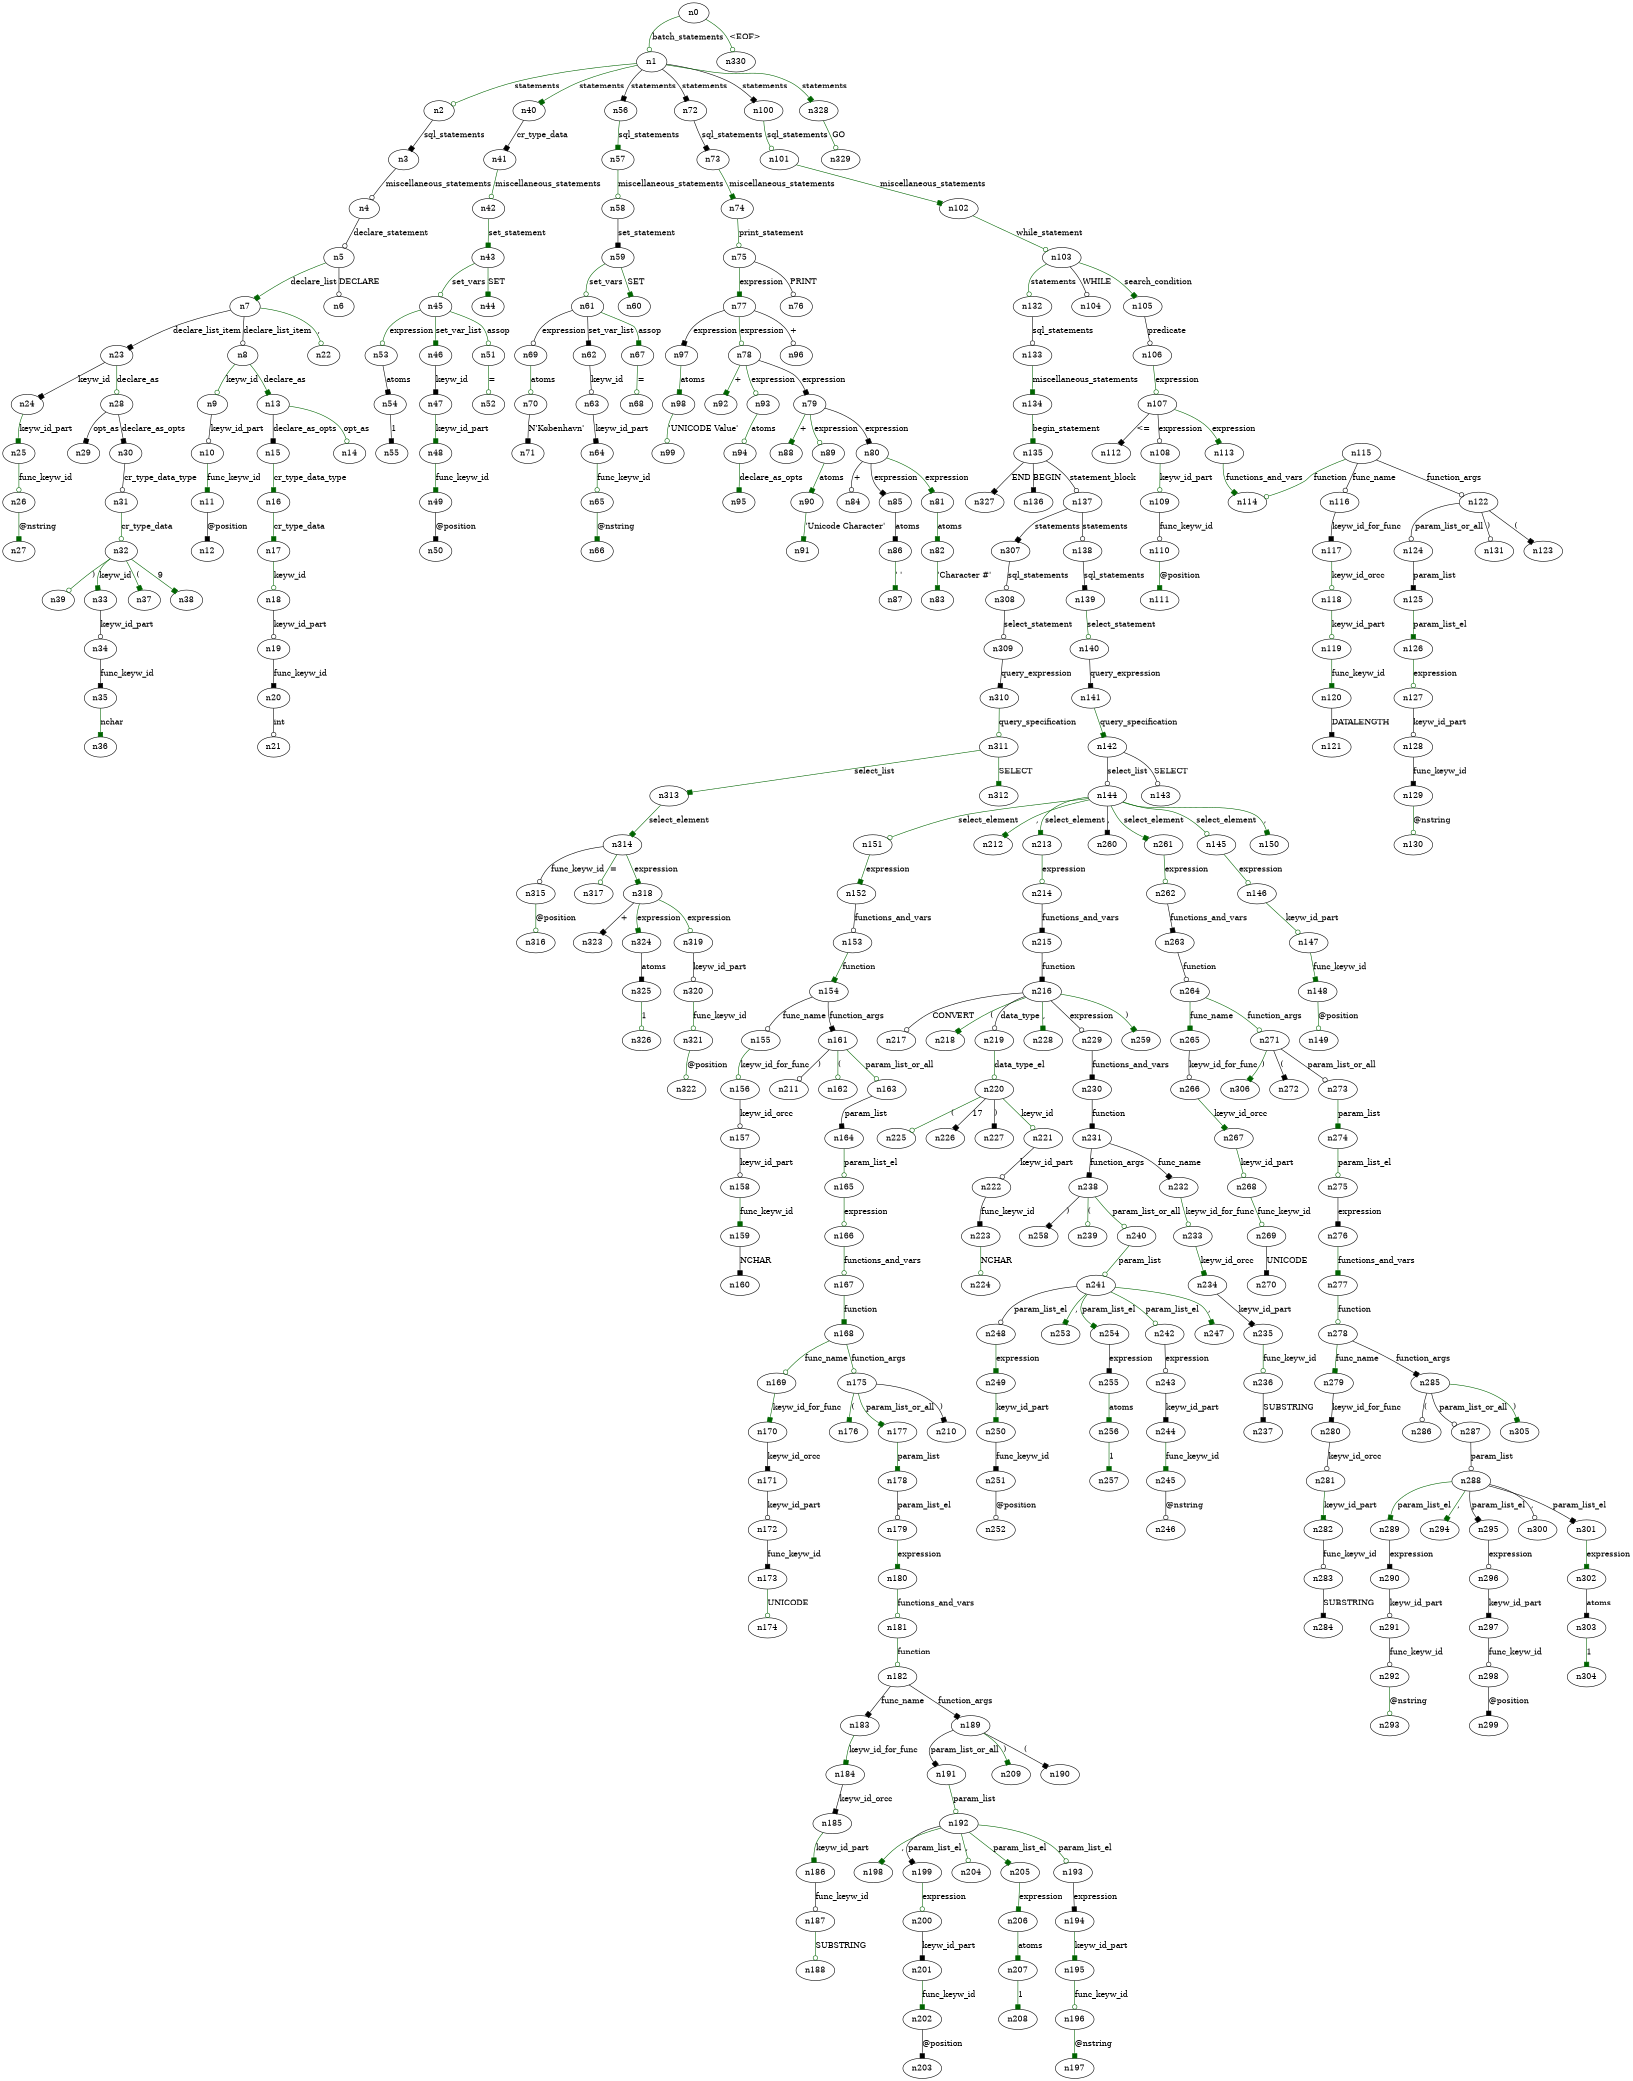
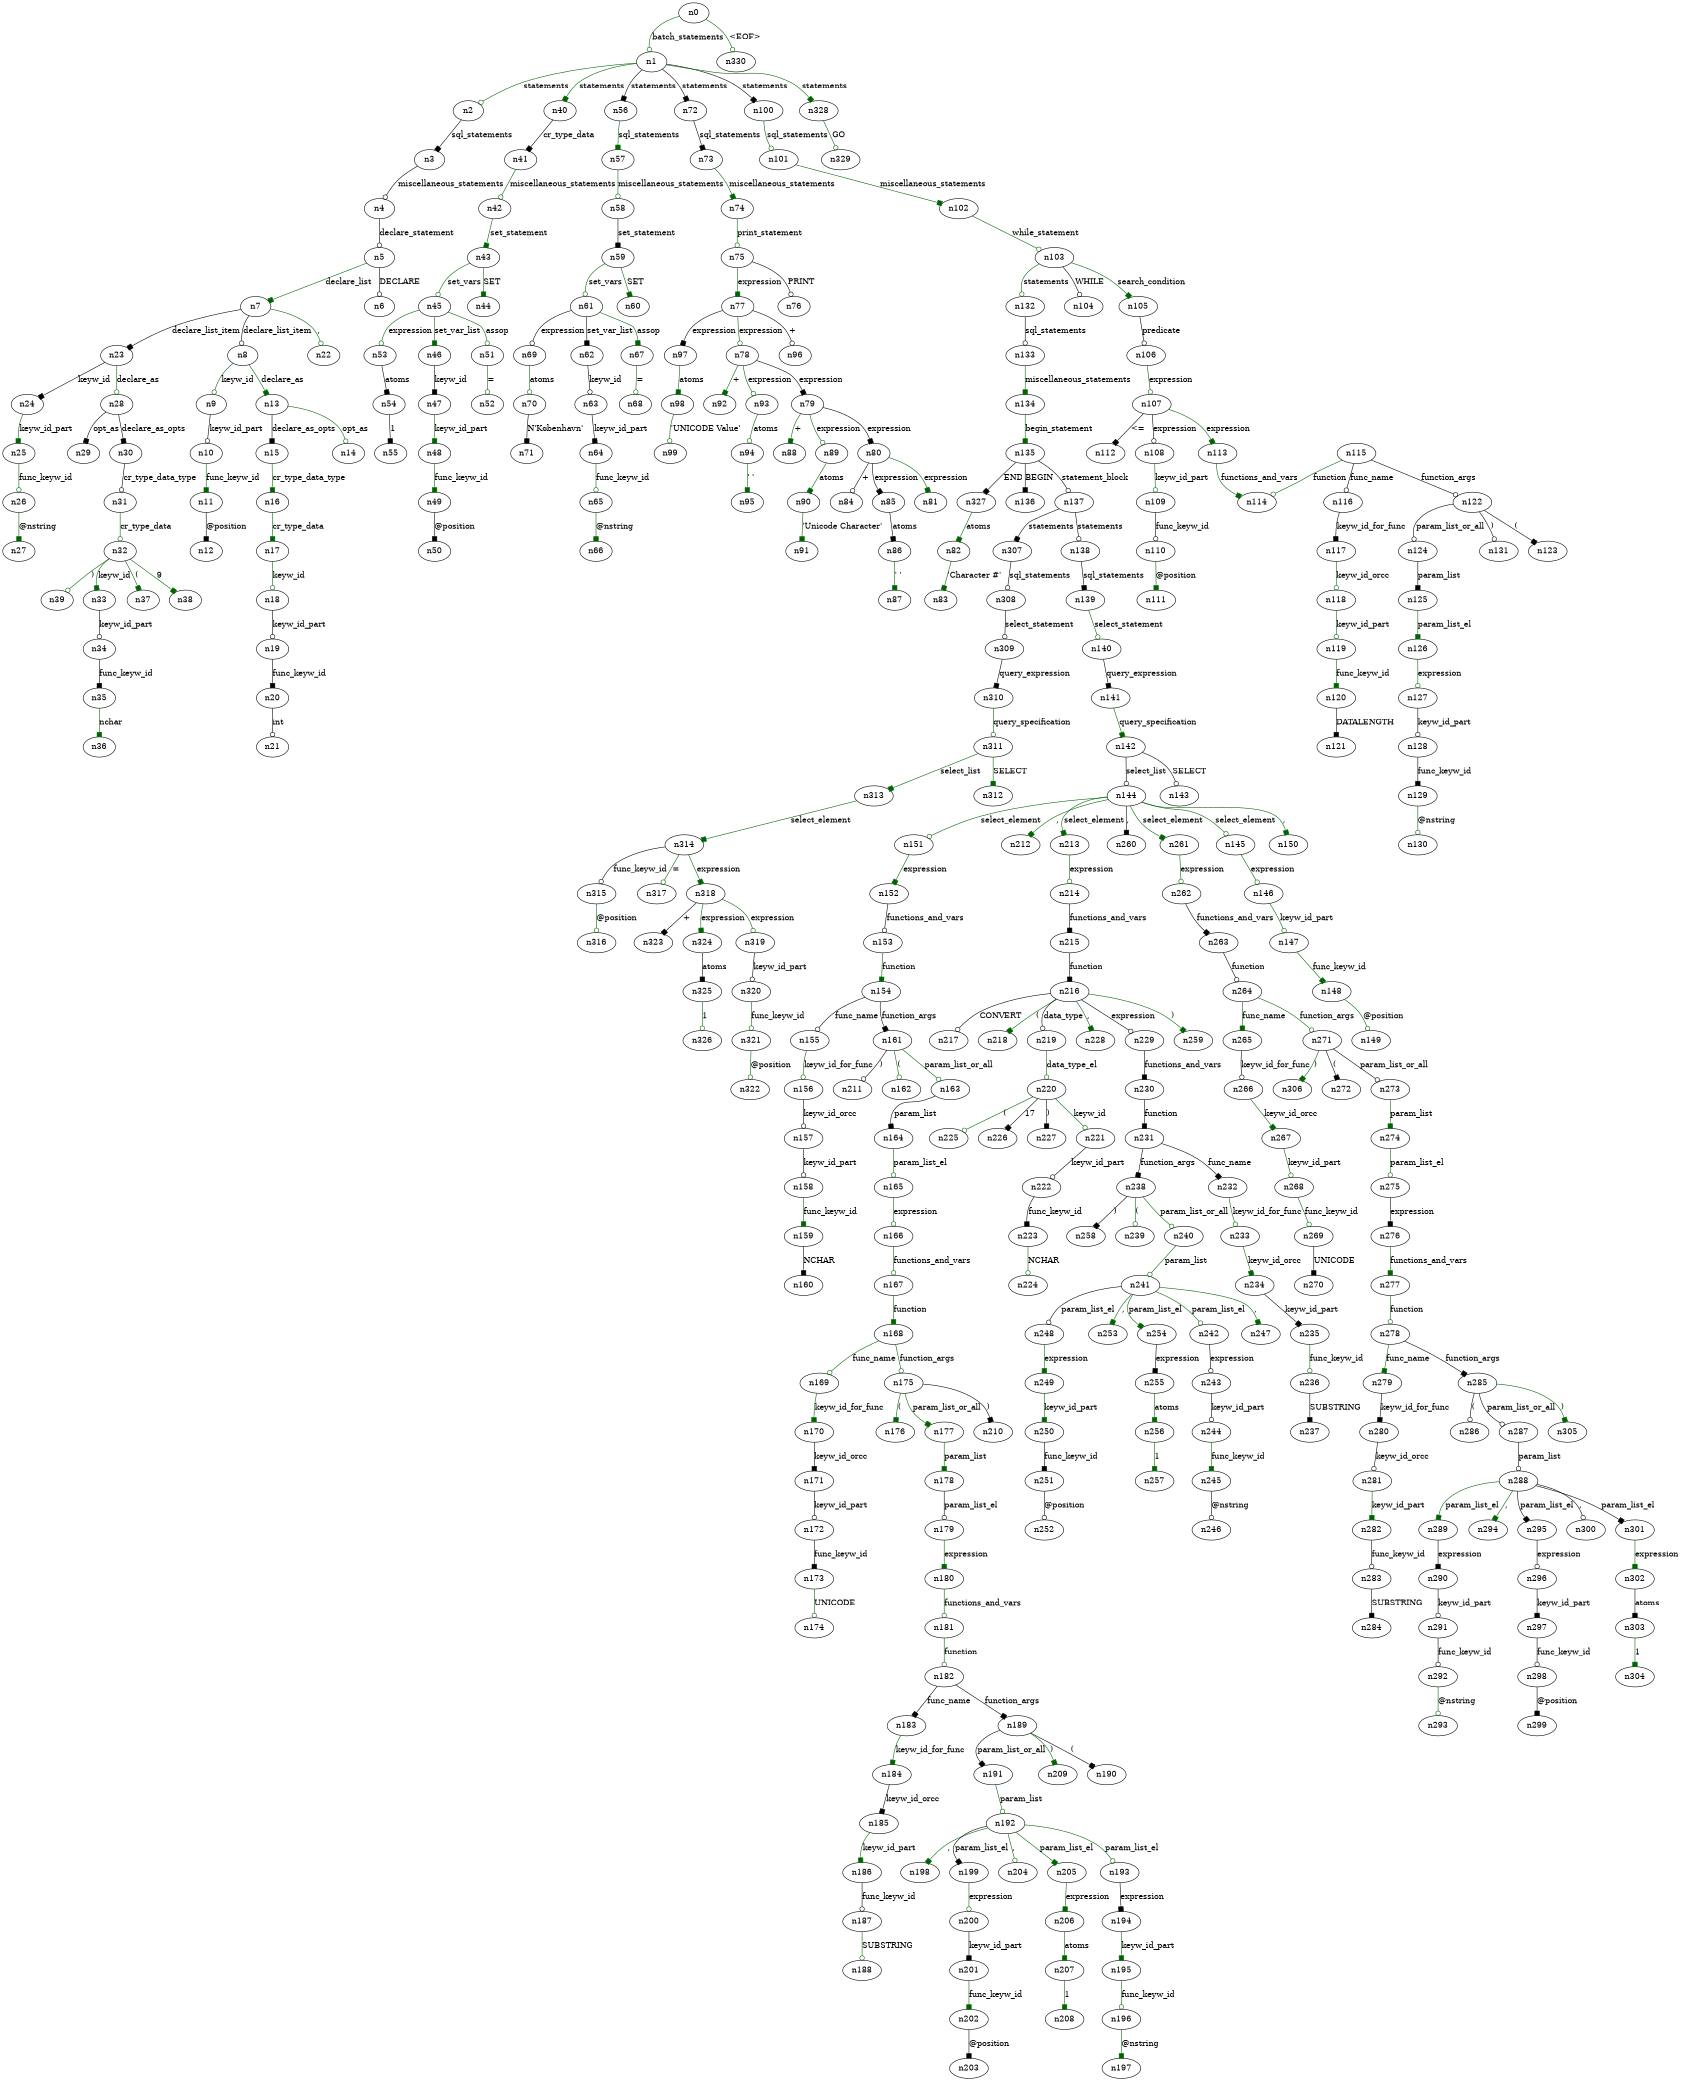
(771, 478) -> (751, 478)
(937, 524) -> (966, 524)
(1166, 1405) -> (1211, 1405)
